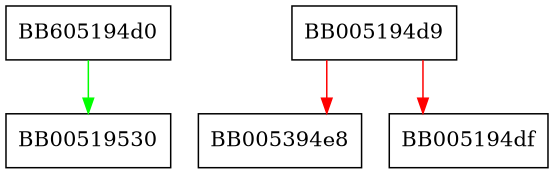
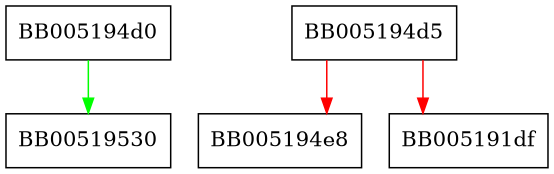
(88, 33) -> (88, 33)
(374, 33) -> (374, 33)
(280, 141) -> (280, 141)
(469, 141) -> (469, 141)
